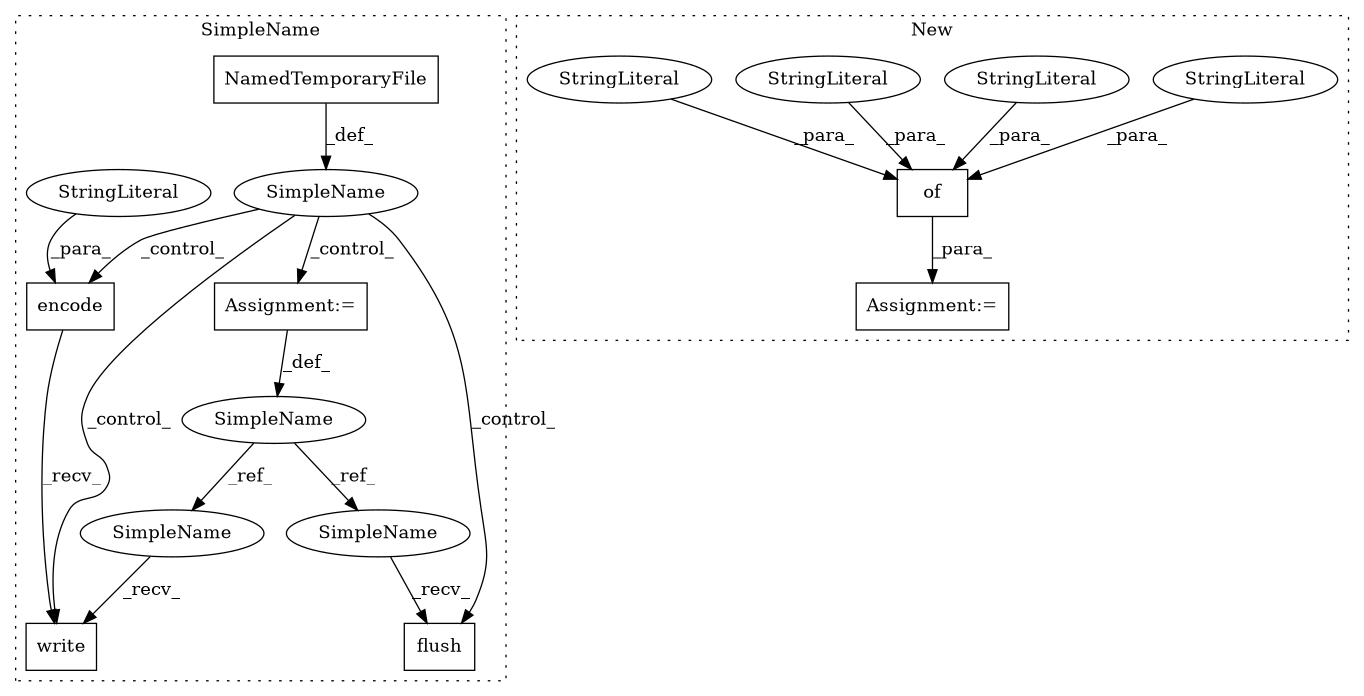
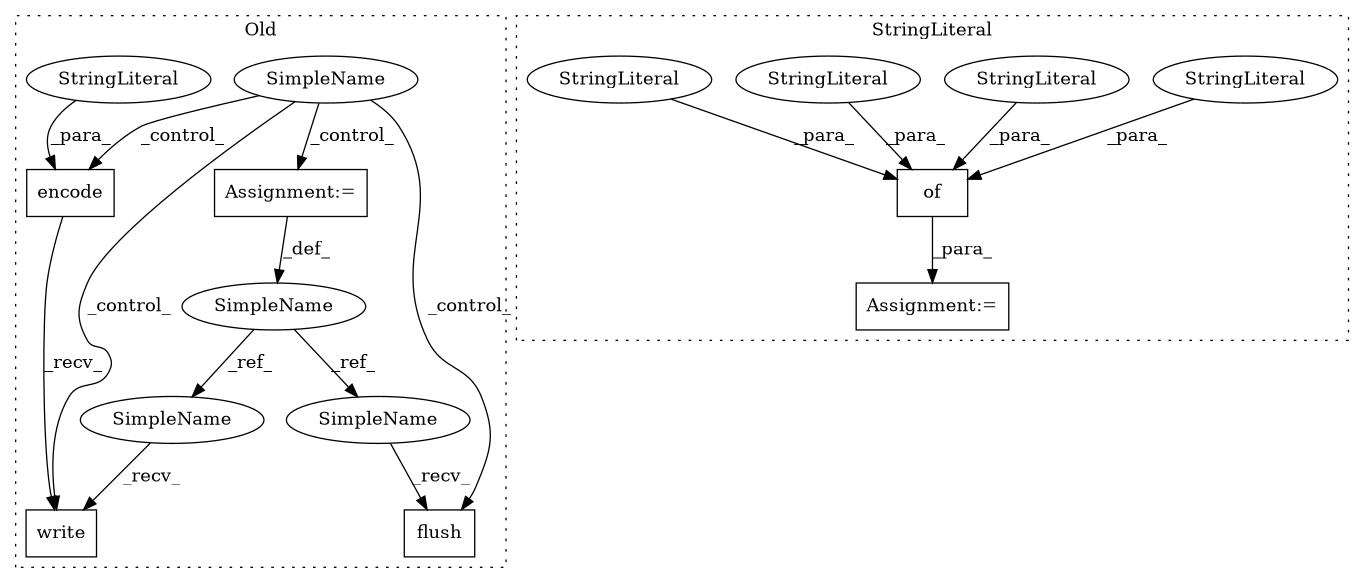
(261, 31) -> (261, 31)
(932, 31) -> (932, 31)
(326, 80) -> none
